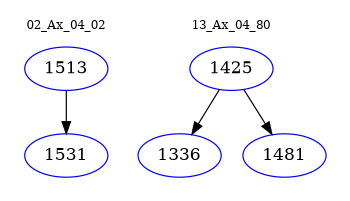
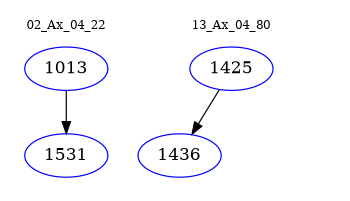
(66, 26) -> (66, 26)
(66, 69) -> (66, 69)
(180, 156) -> (180, 156)
(285, 156) -> none
